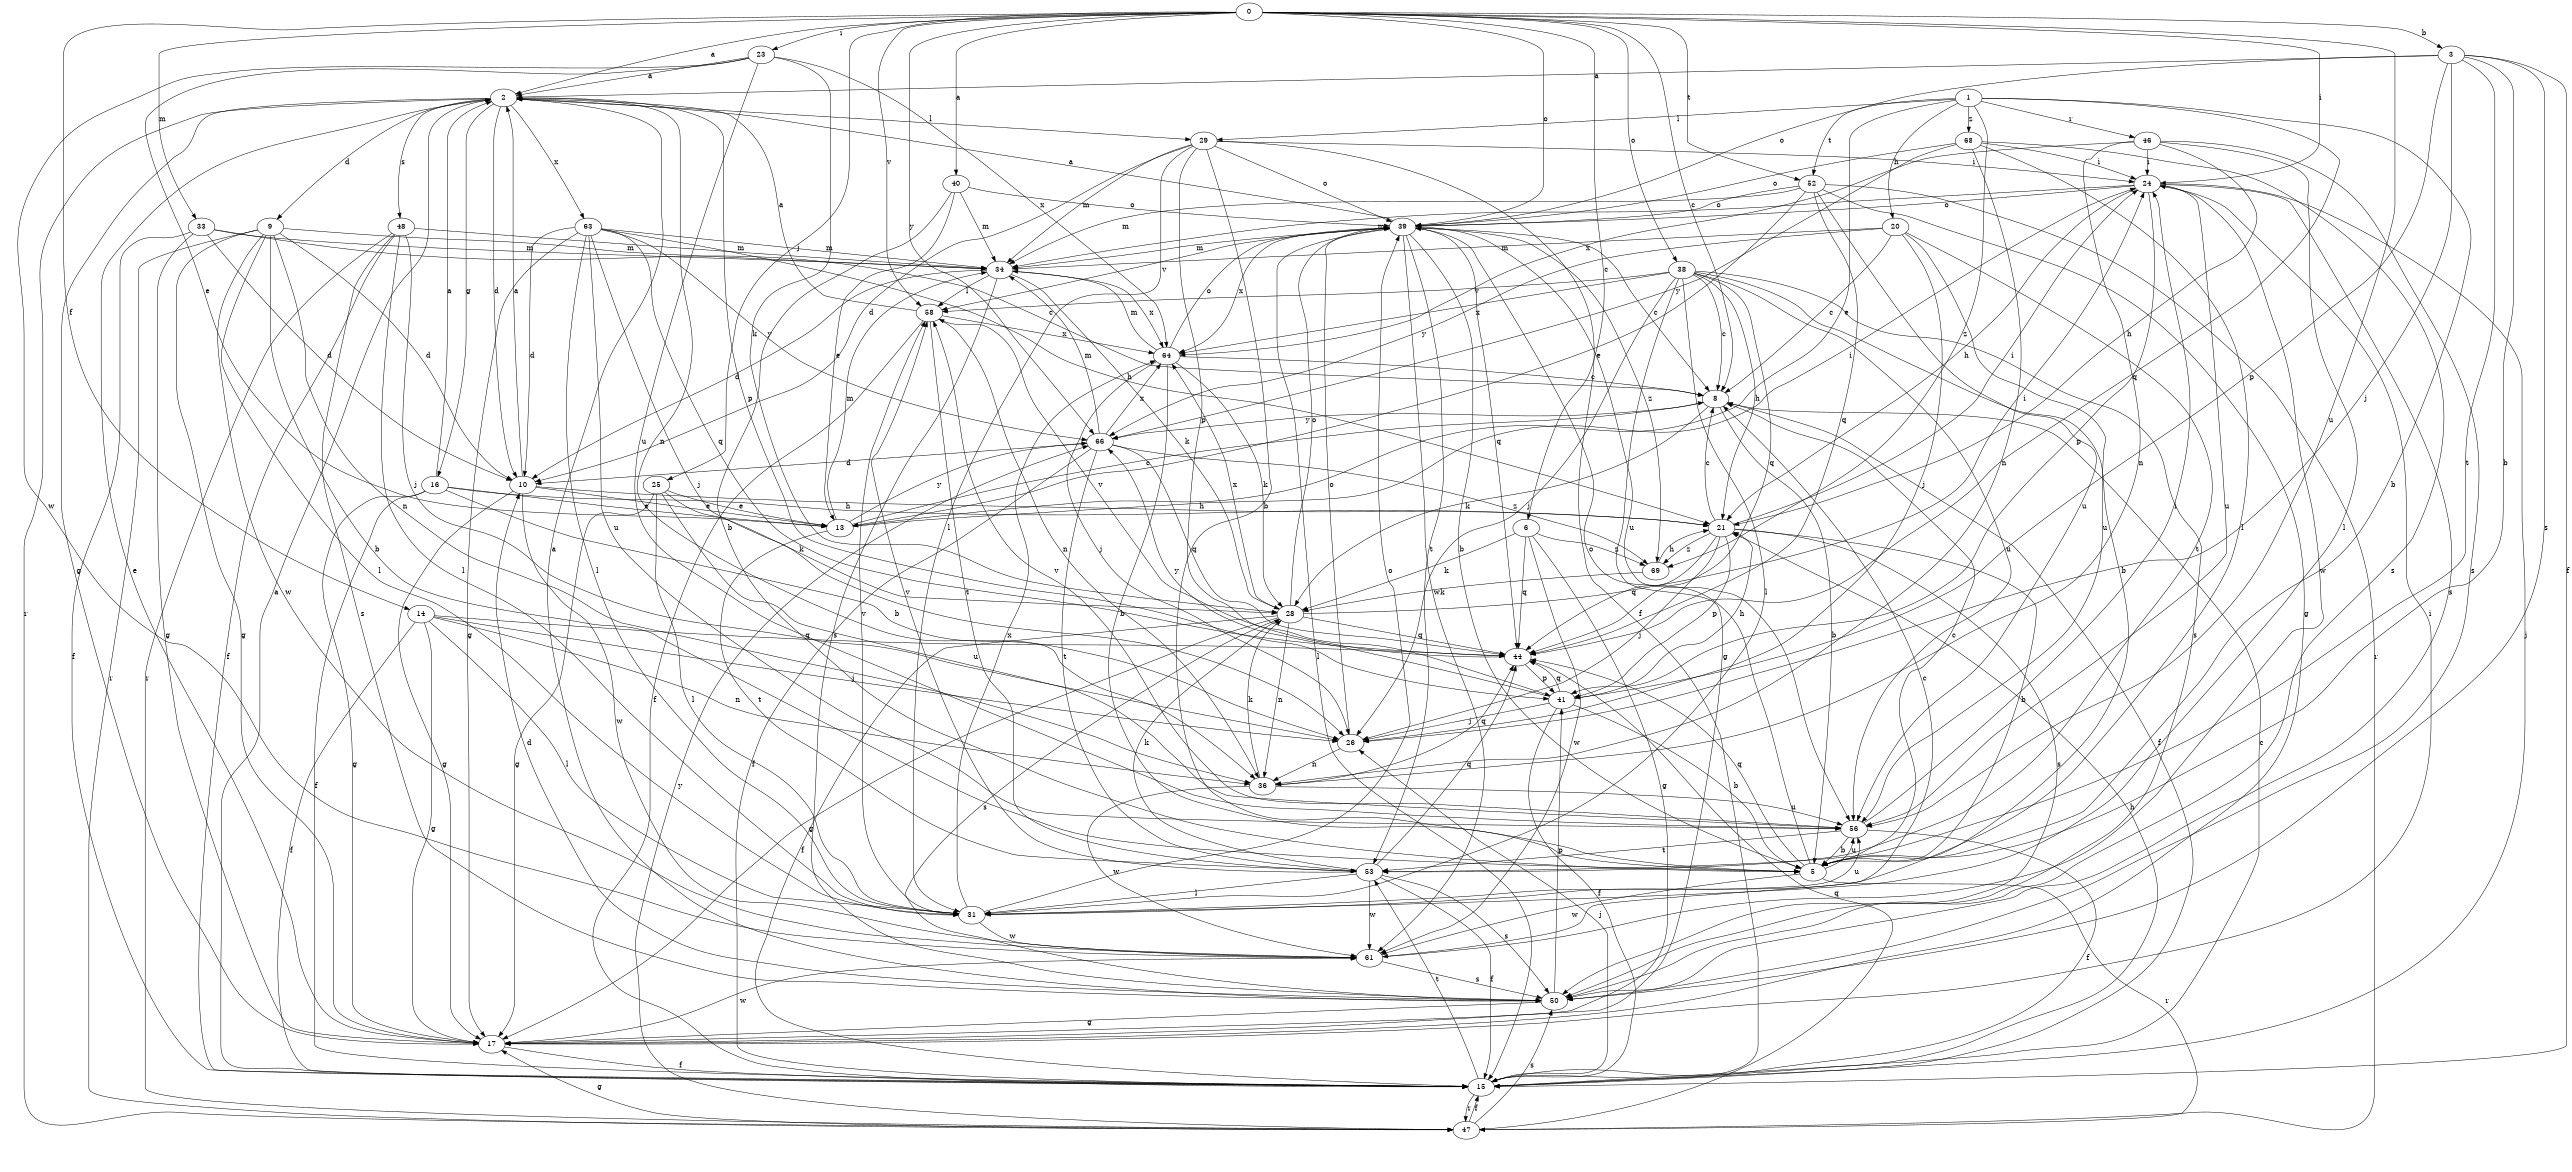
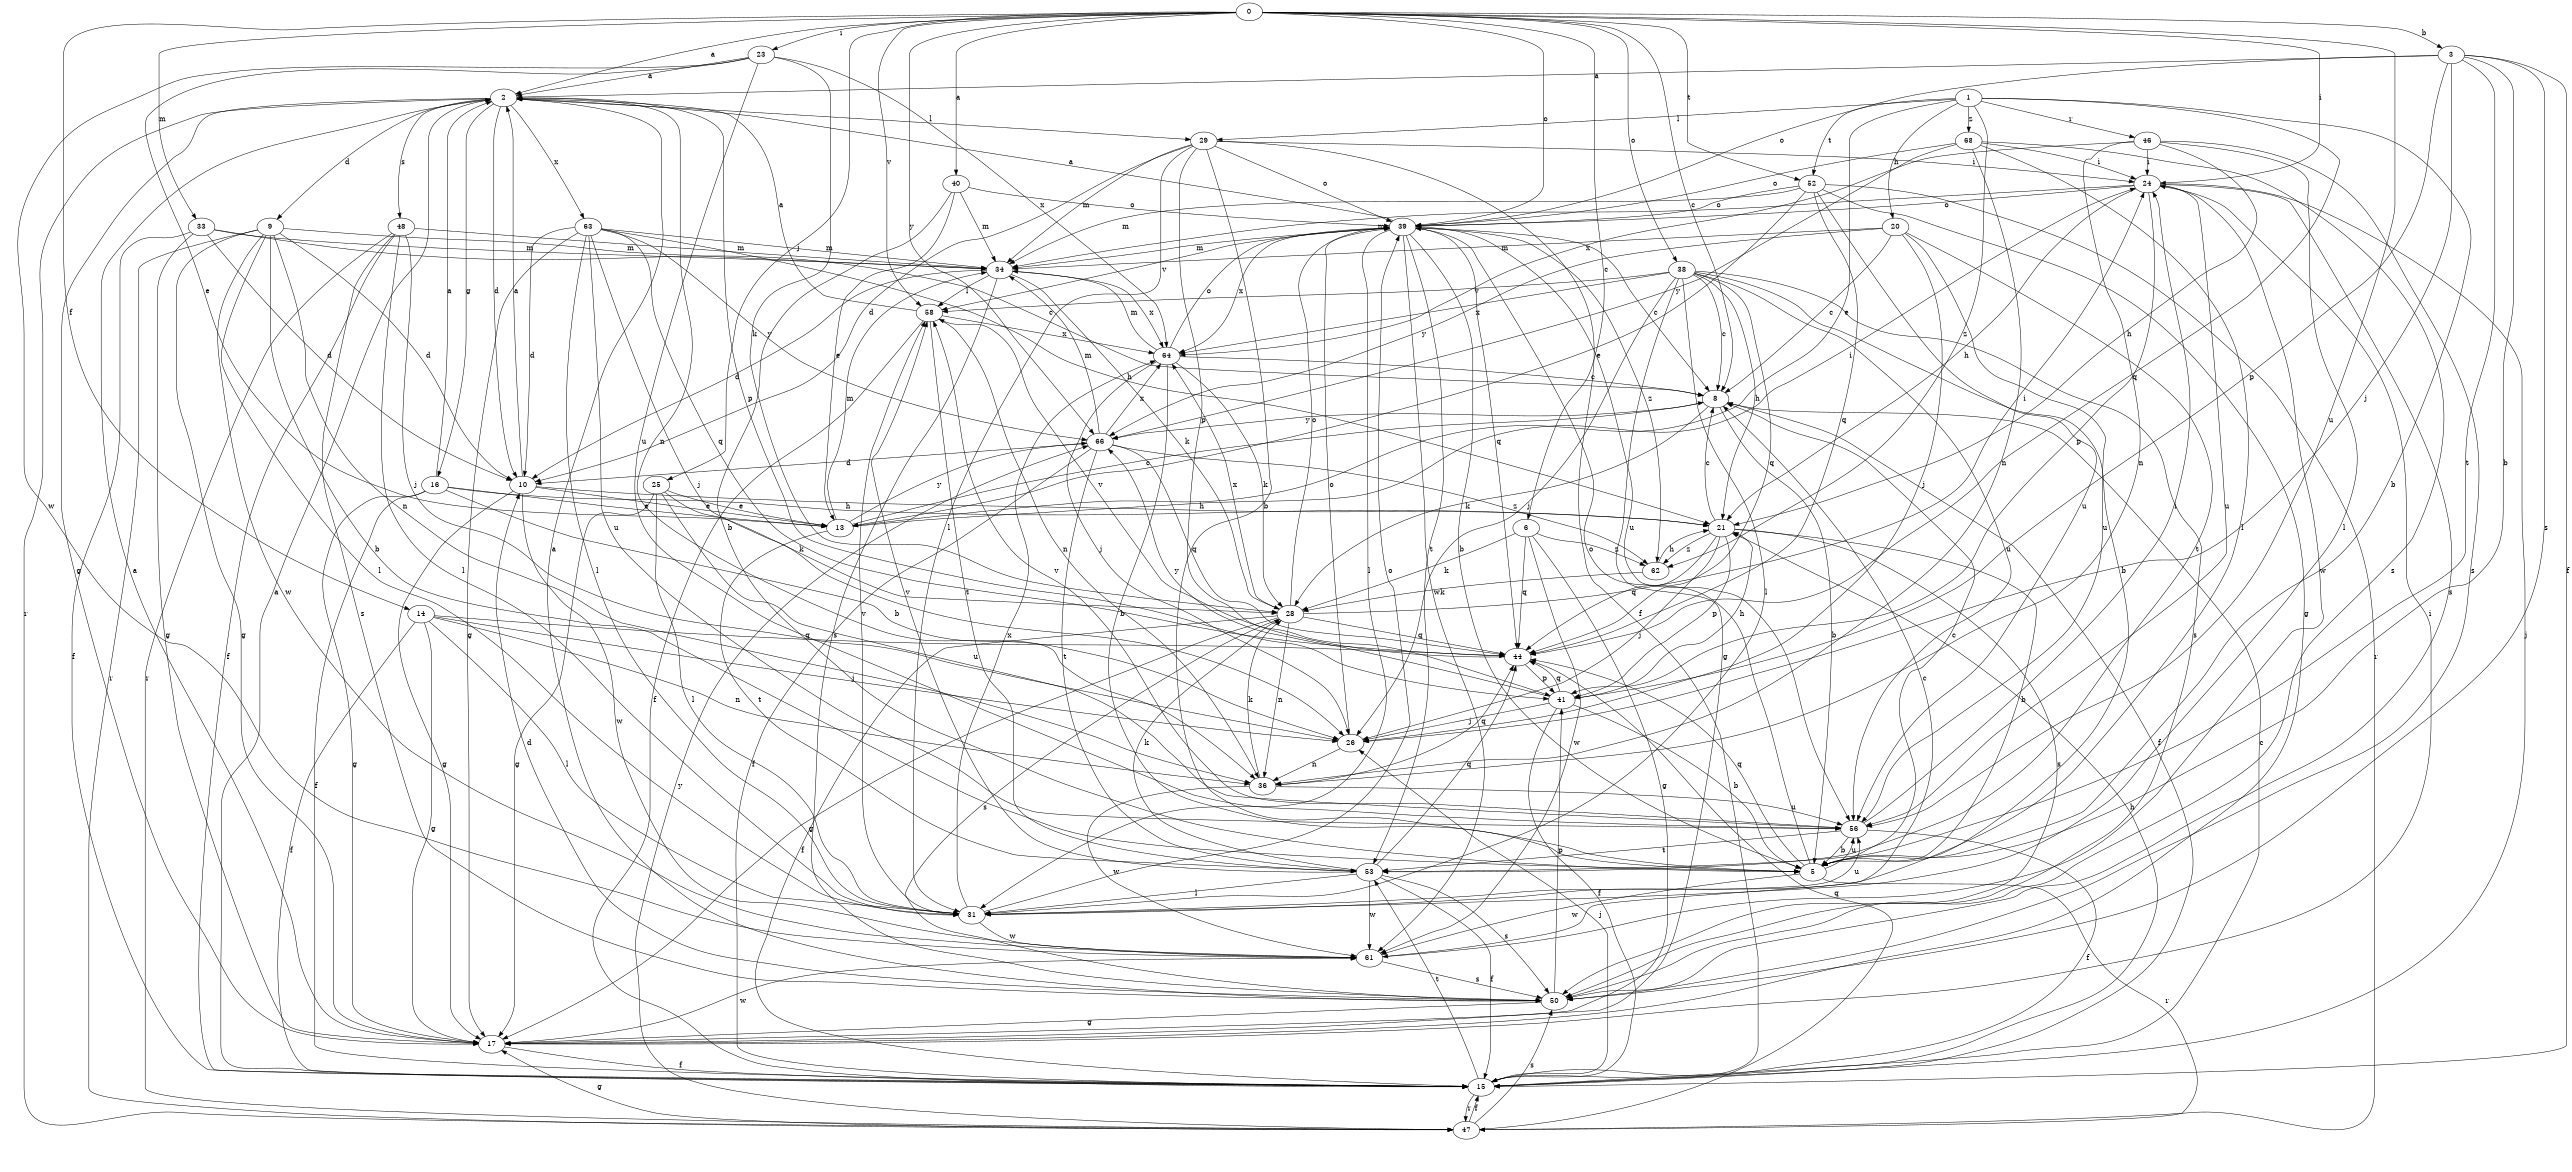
(1971, 405) -> none
(135, 571) -> (135, 571)
(1656, 571) -> (1656, 571)
(1316, 660) -> (1382, 722)
